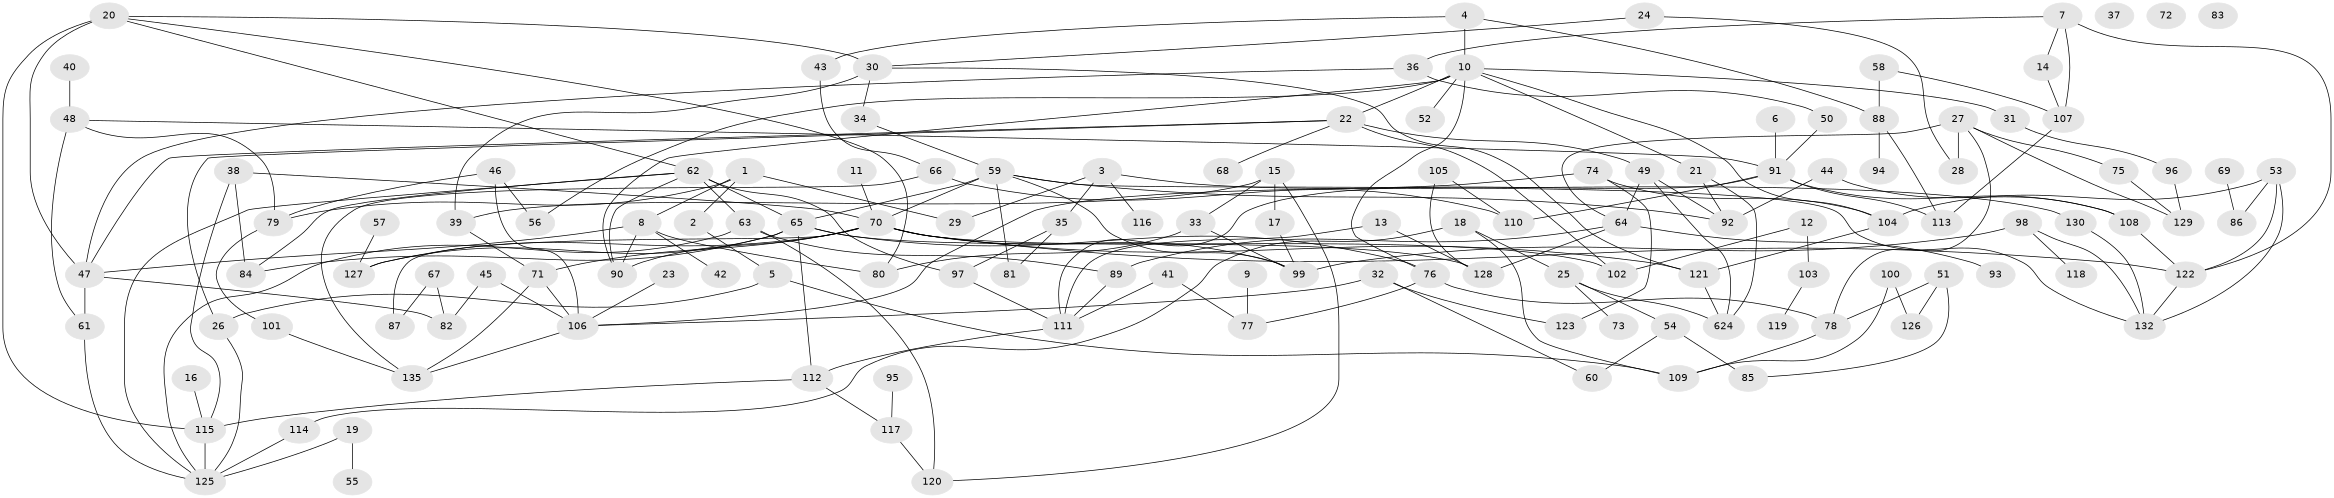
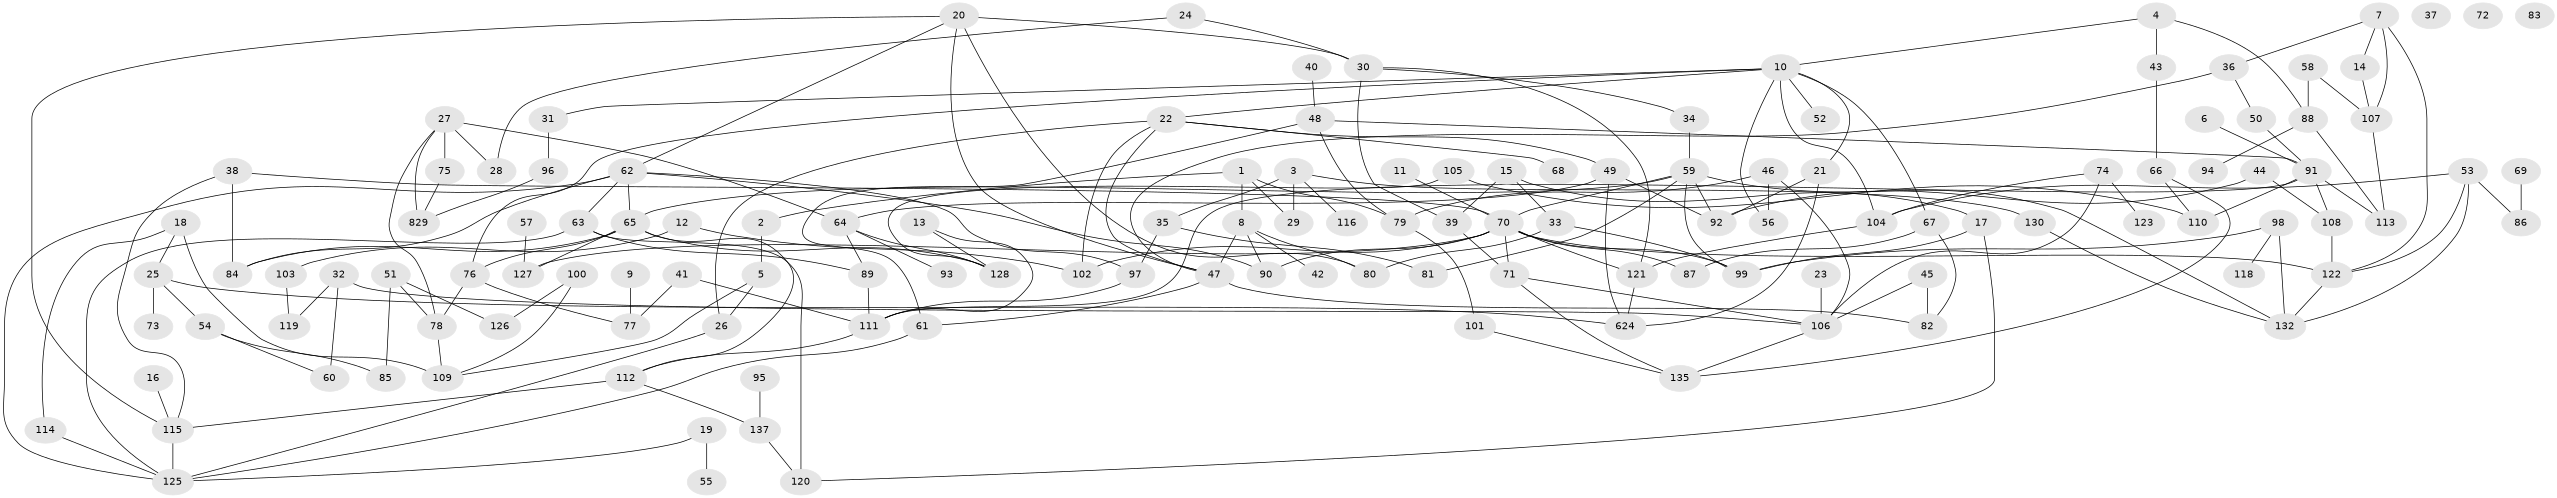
(992, 124) -> (1874, 123)
(2184, 223) -> (419, 223)
(1469, 306) -> (314, 301)
(891, 430) -> (760, 430)
(1261, 438) -> (1484, 450)
